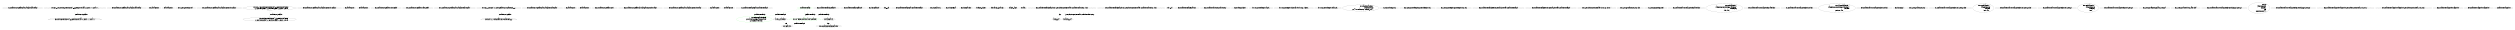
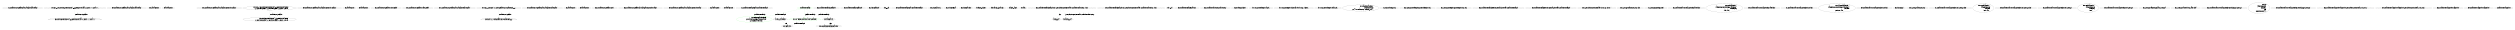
(186, 8) -> none
(827, 23) -> (829, 23)
